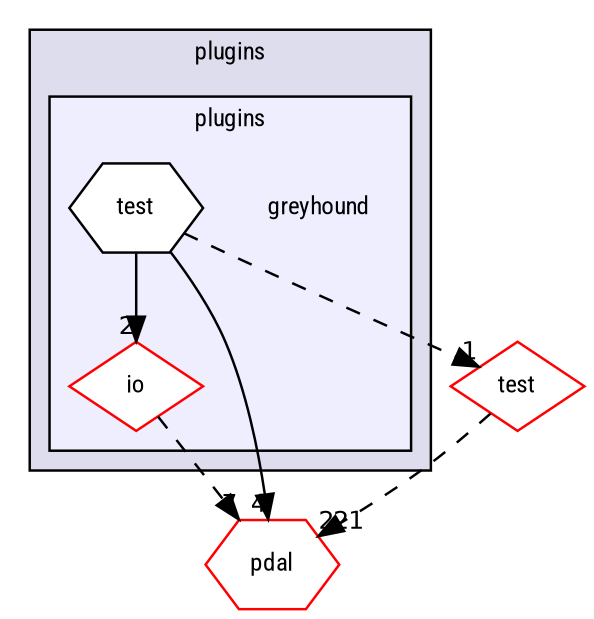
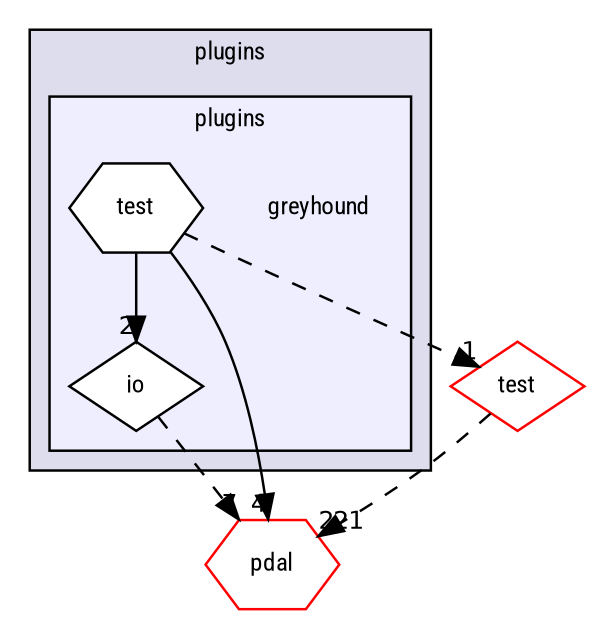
(136, 386) -> (136, 386)
